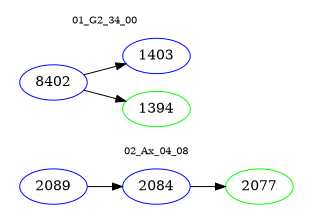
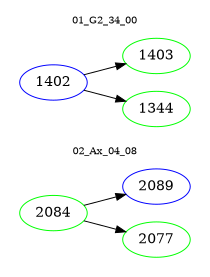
(156, 56) -> (156, 56)
(53, 82) -> (53, 82)
(156, 109) -> (156, 109)
(100, 187) -> (100, 201)
(156, 187) -> (53, 213)
